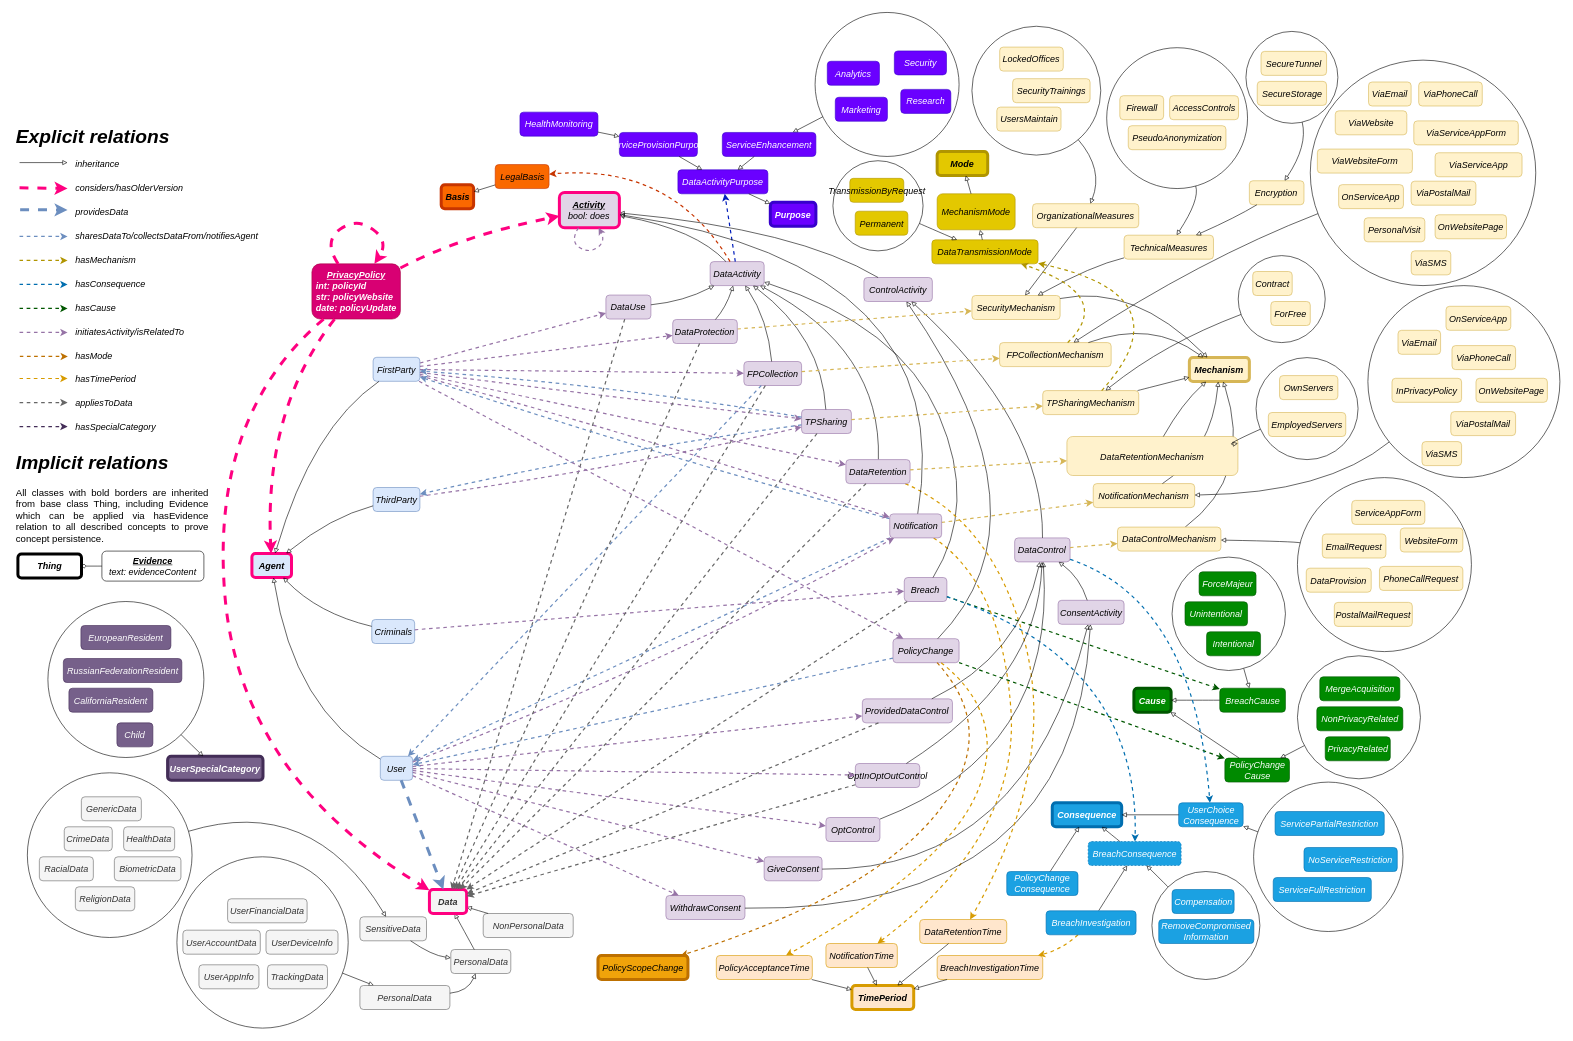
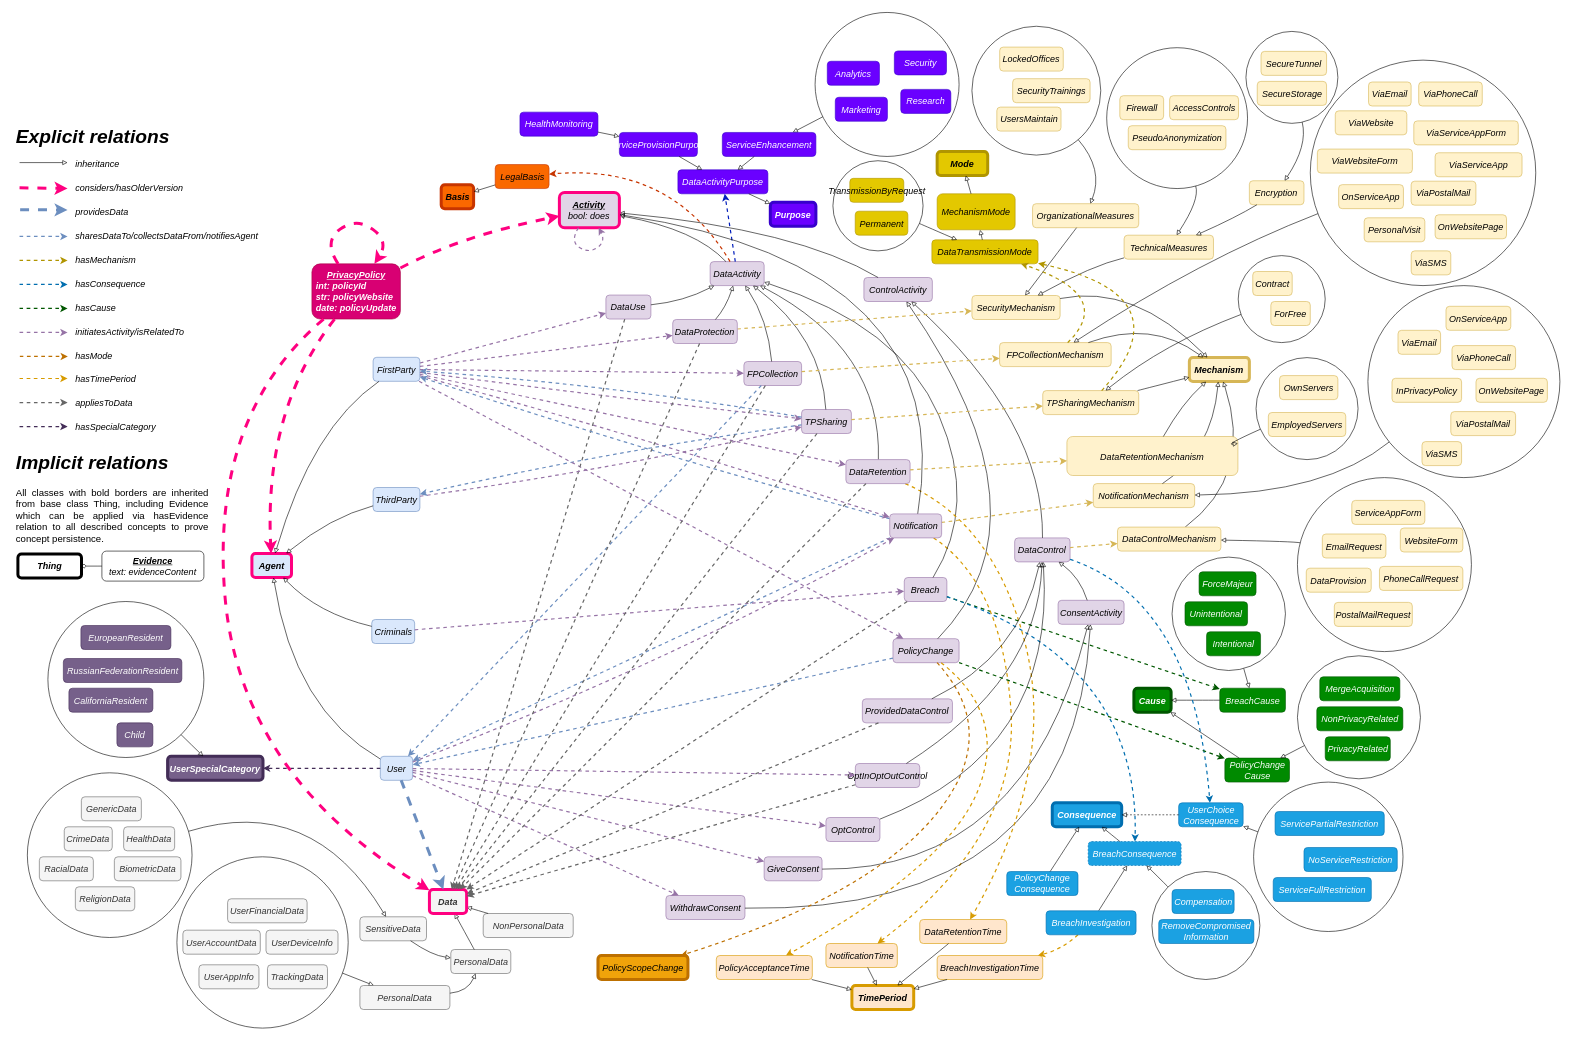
(556, 750) -> none
none -> (324, 768)
(1152, 815) -> (1152, 815)
